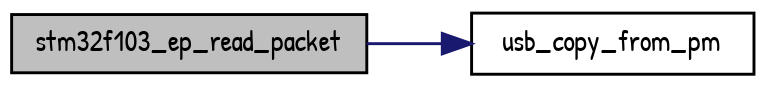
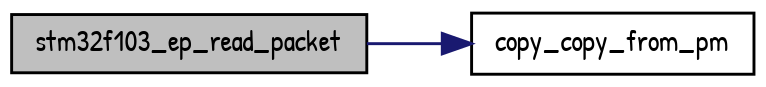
(613, 44) -> (613, 44)
